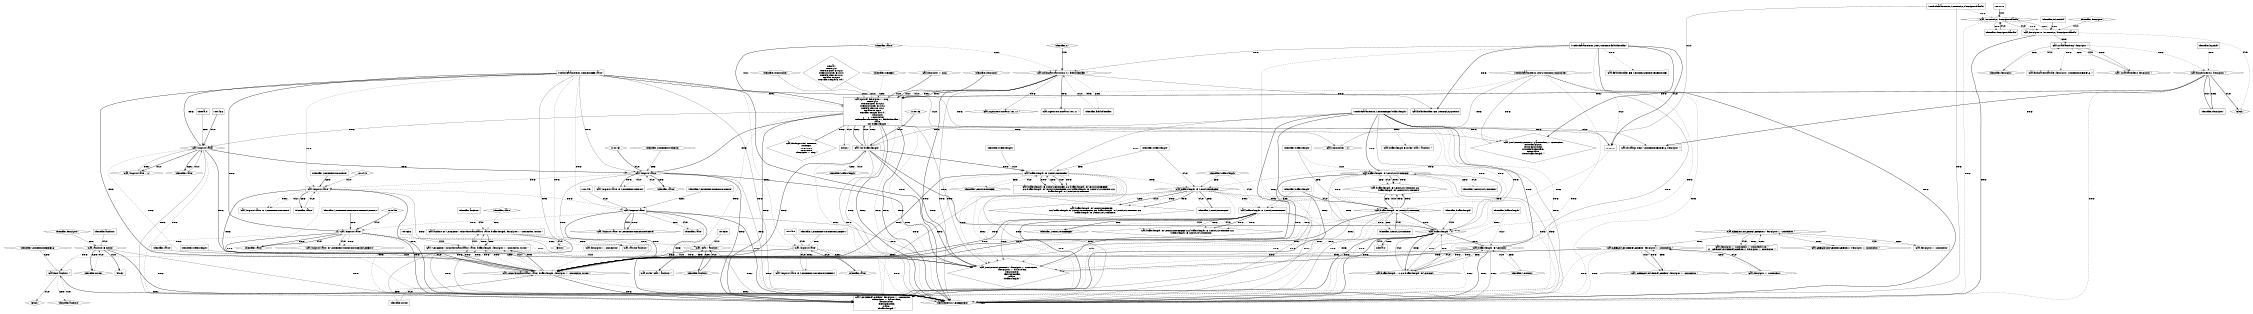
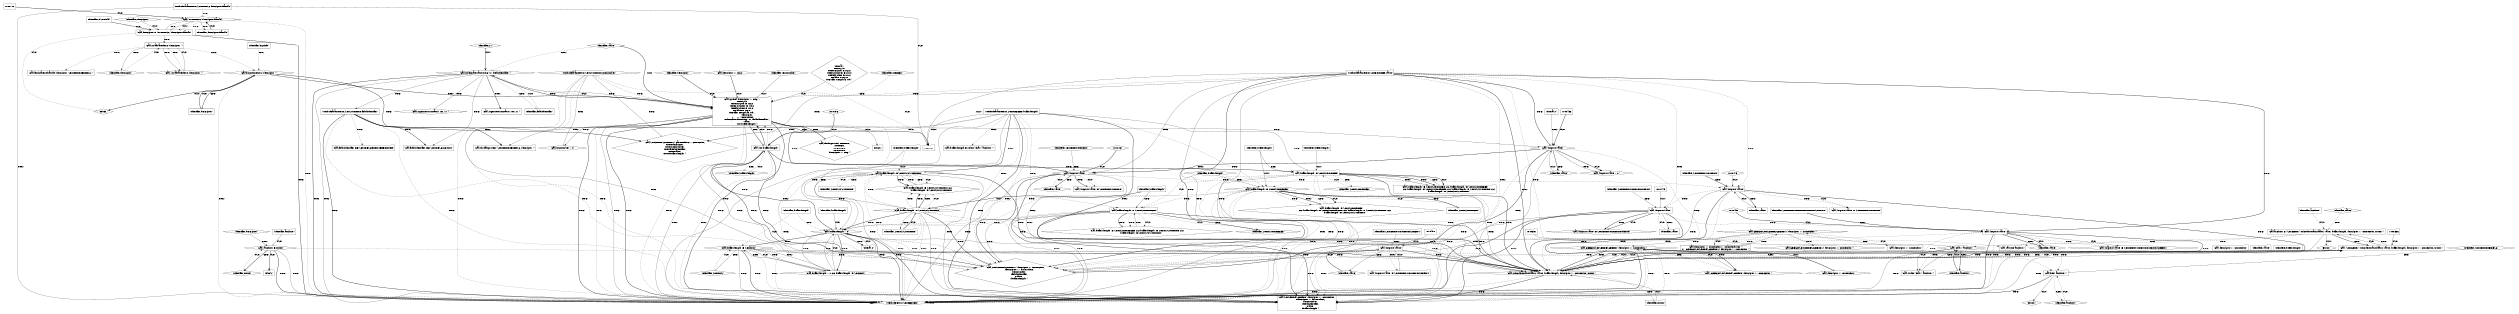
(1322, 48) -> (413, 87)
(1490, 167) -> none
(1530, 196) -> (1035, 197)
